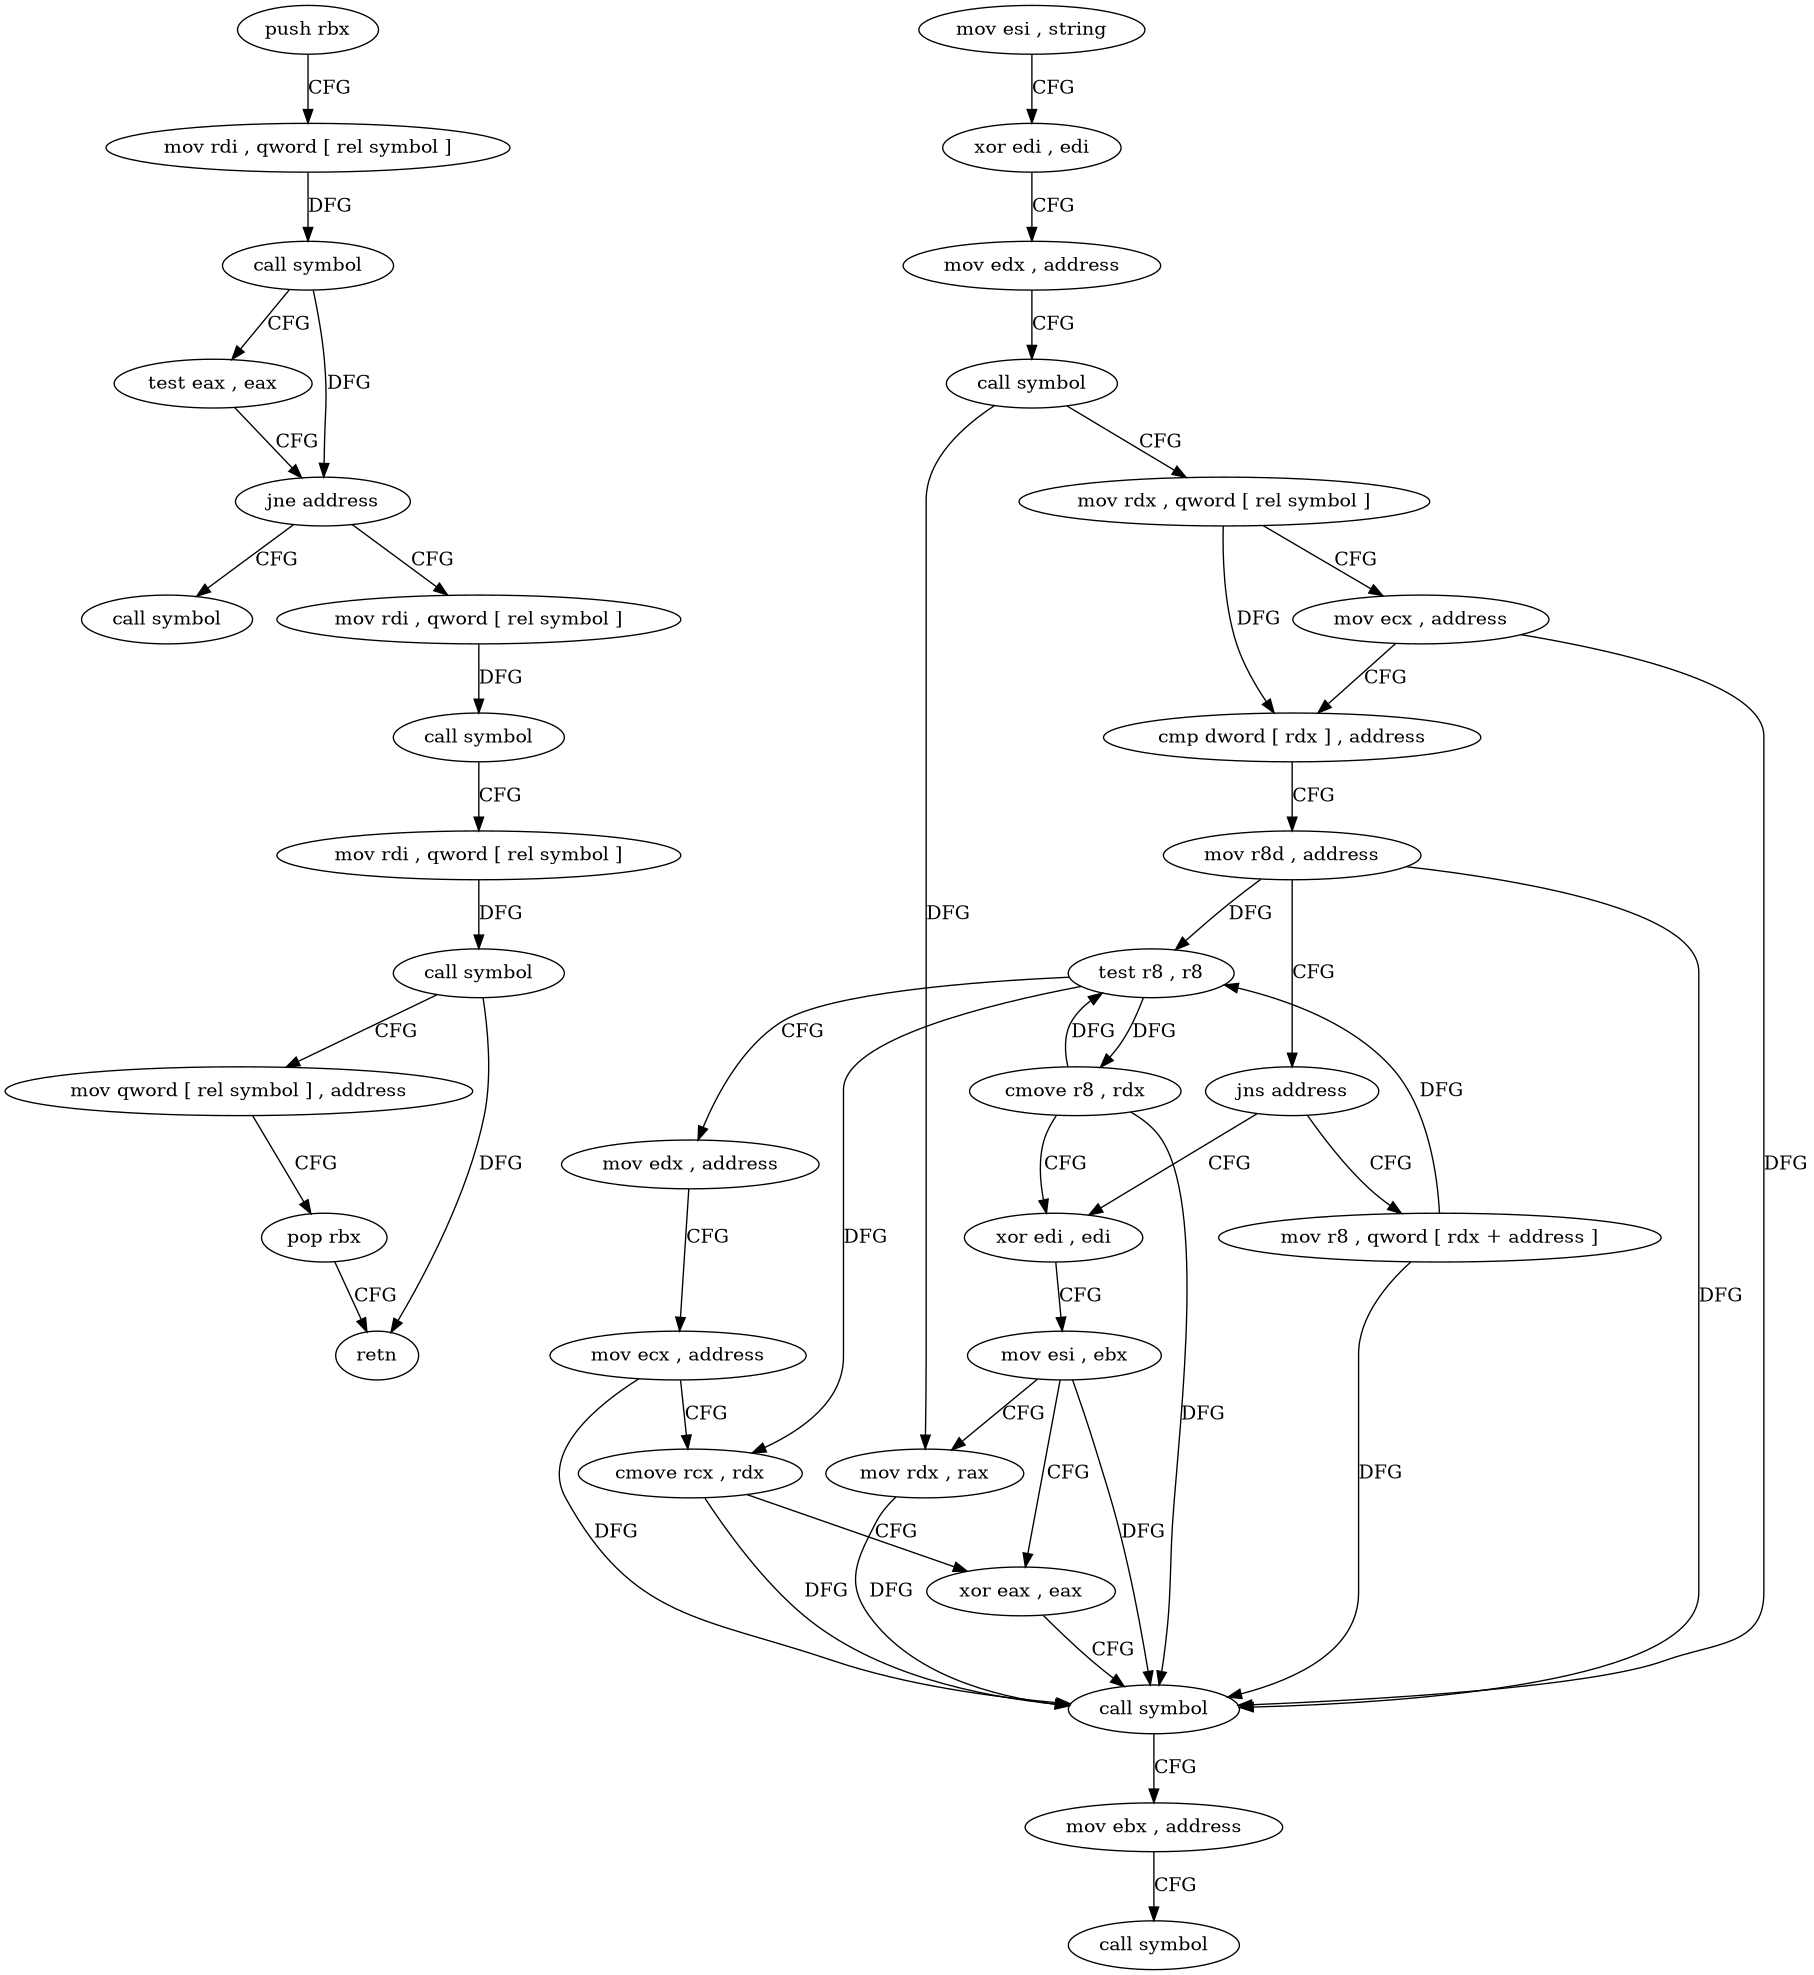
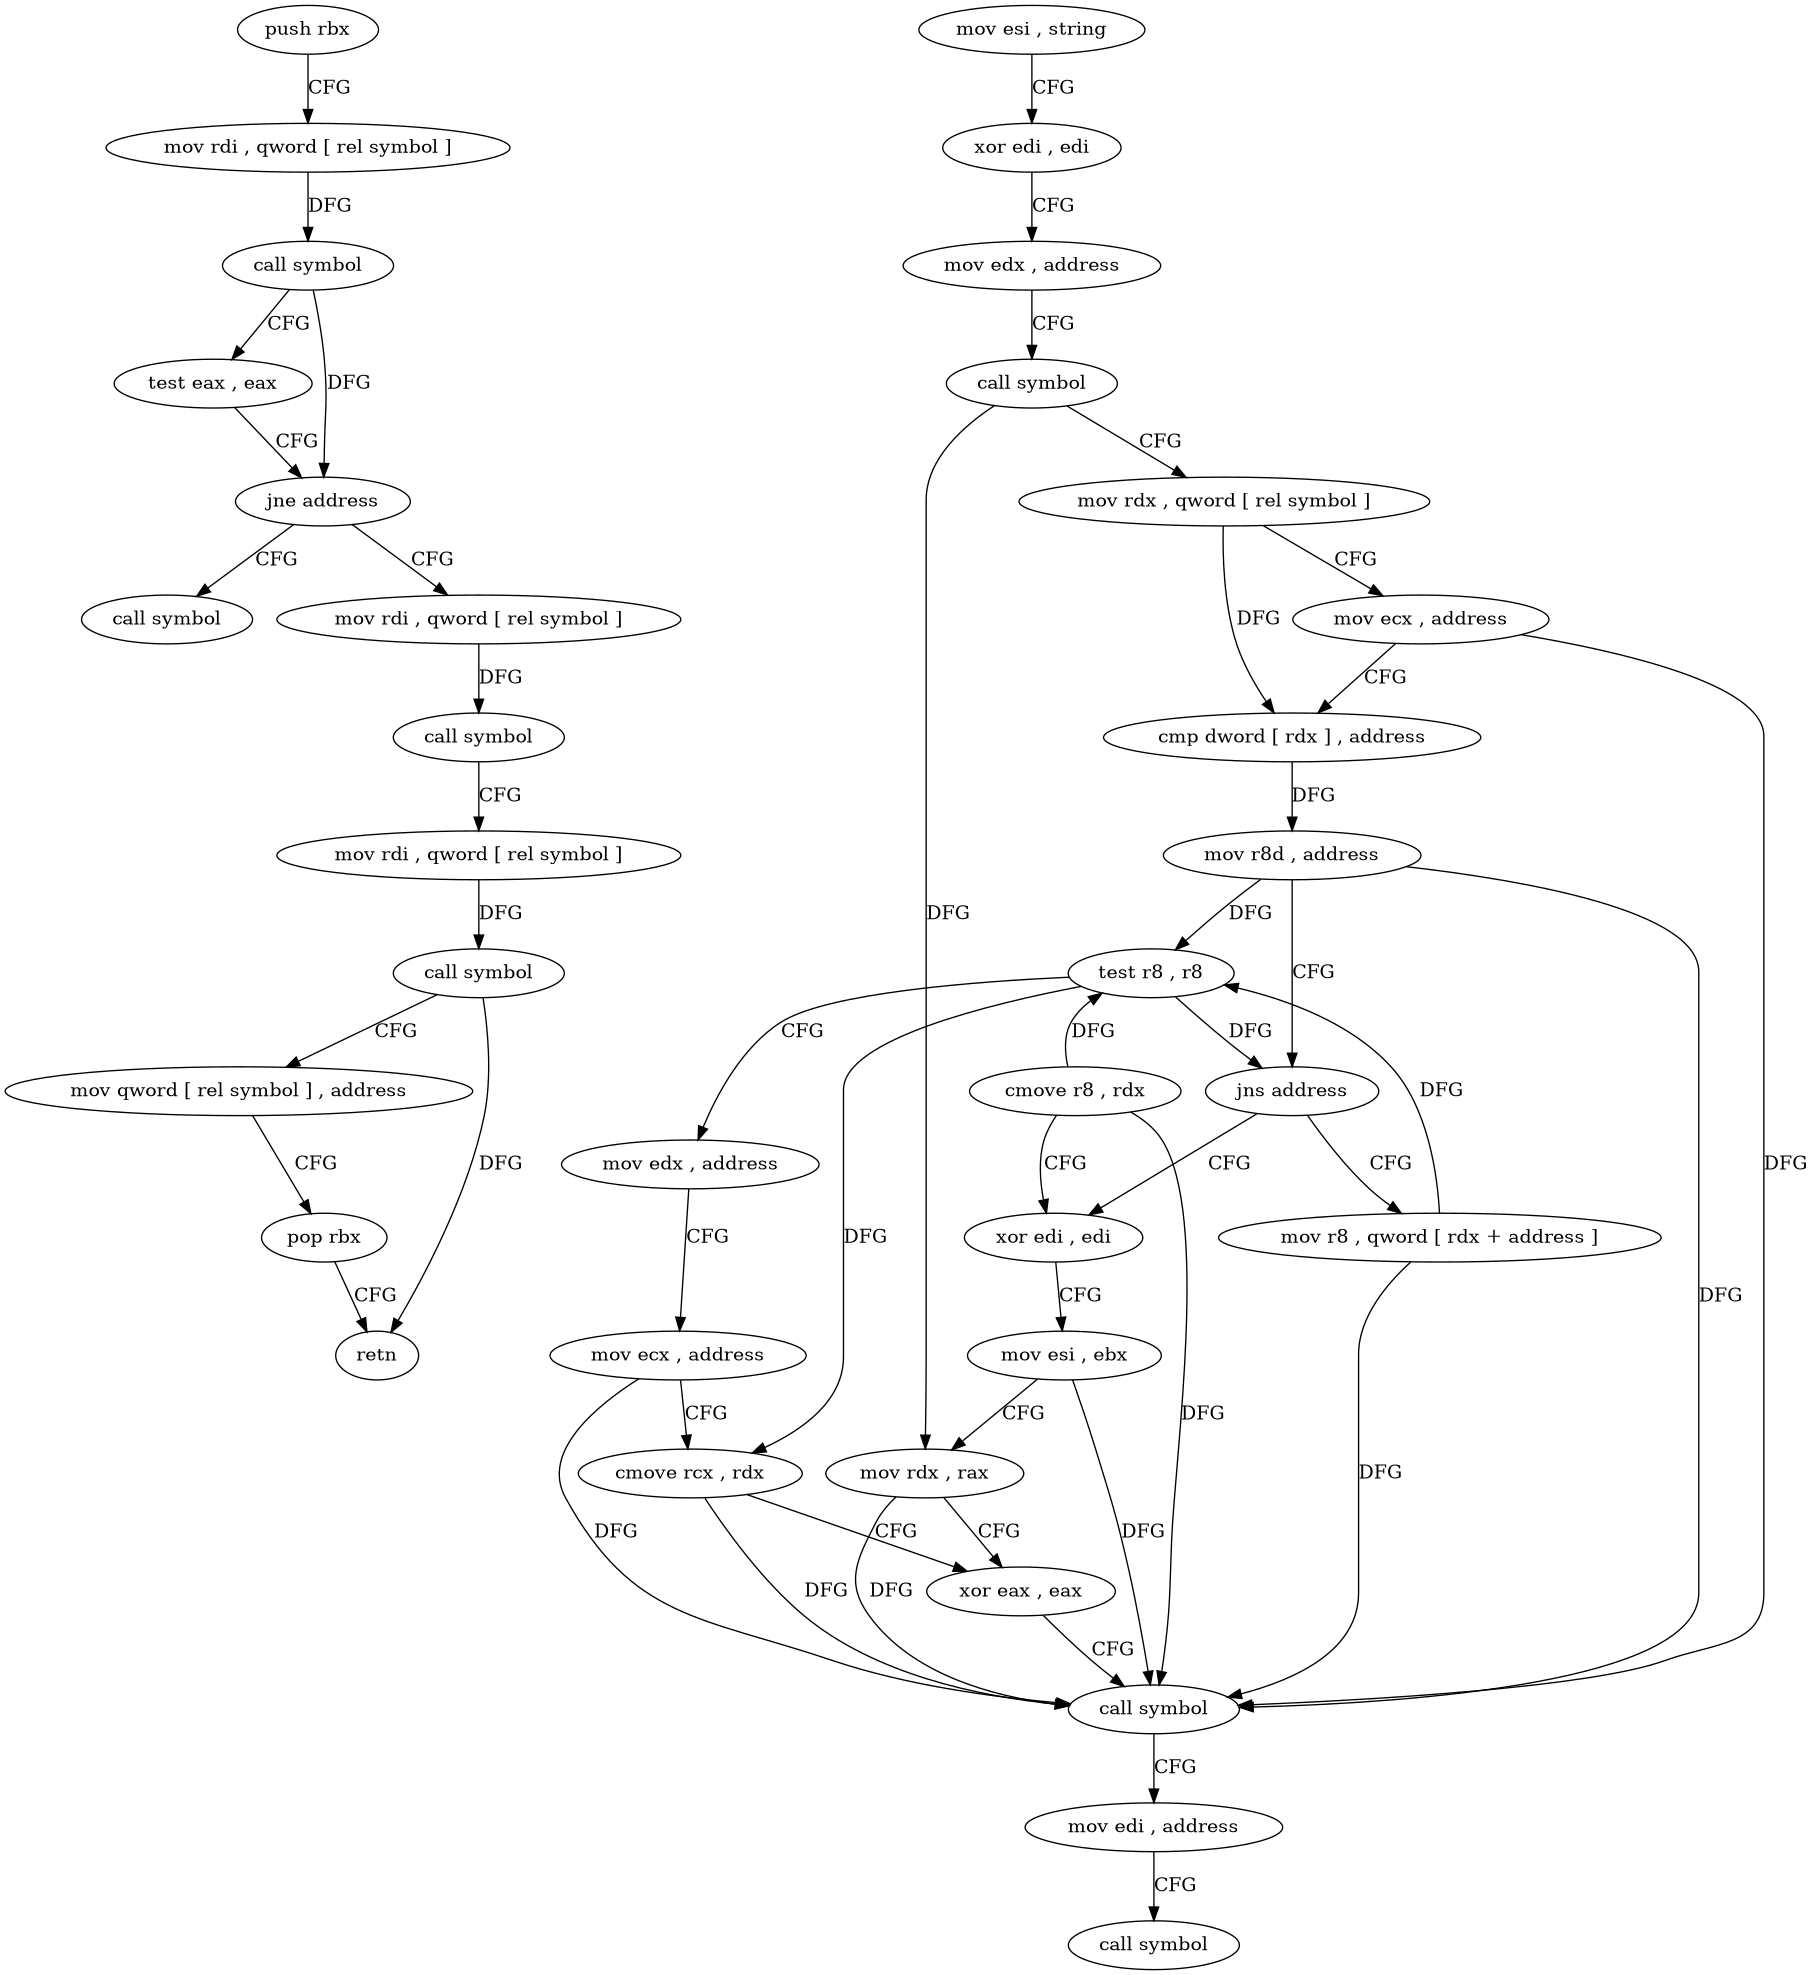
(1314, 796) -> (1314, 796)
(1129, 1029) -> (1213, 1029)
(1044, 1467) -> (969, 1527)
(1154, 1827) -> (1154, 1827)
